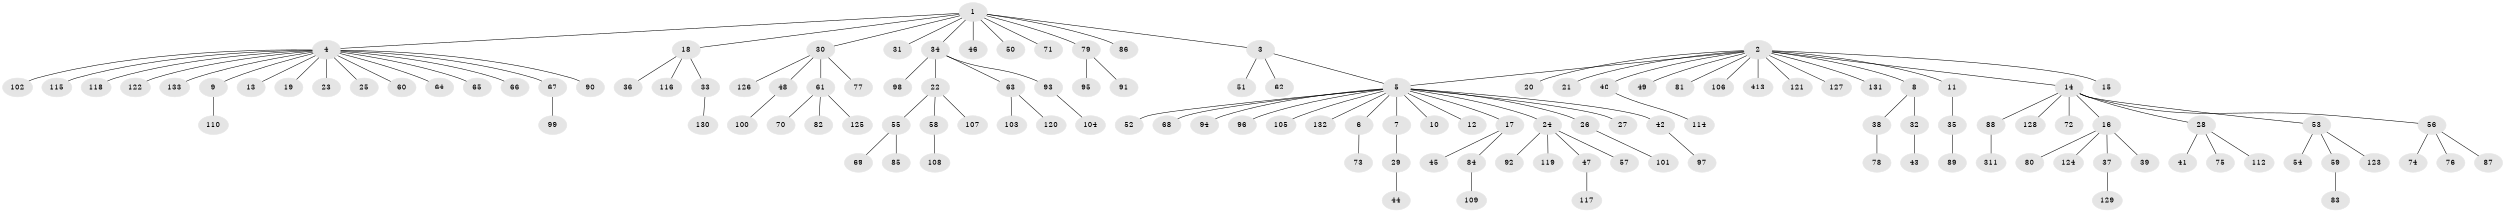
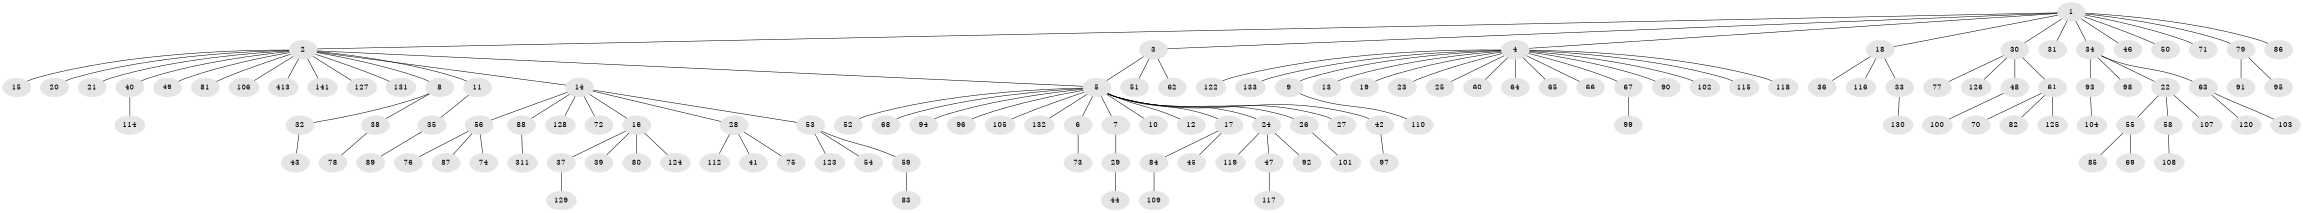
none -> (1187, 31)
(1797, 87) -> (323, 87)
(1625, 163) -> none
